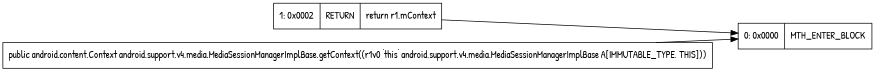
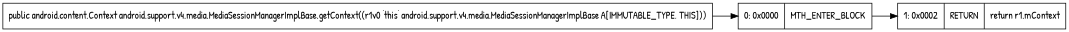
(586, 26) -> (881, 16)
